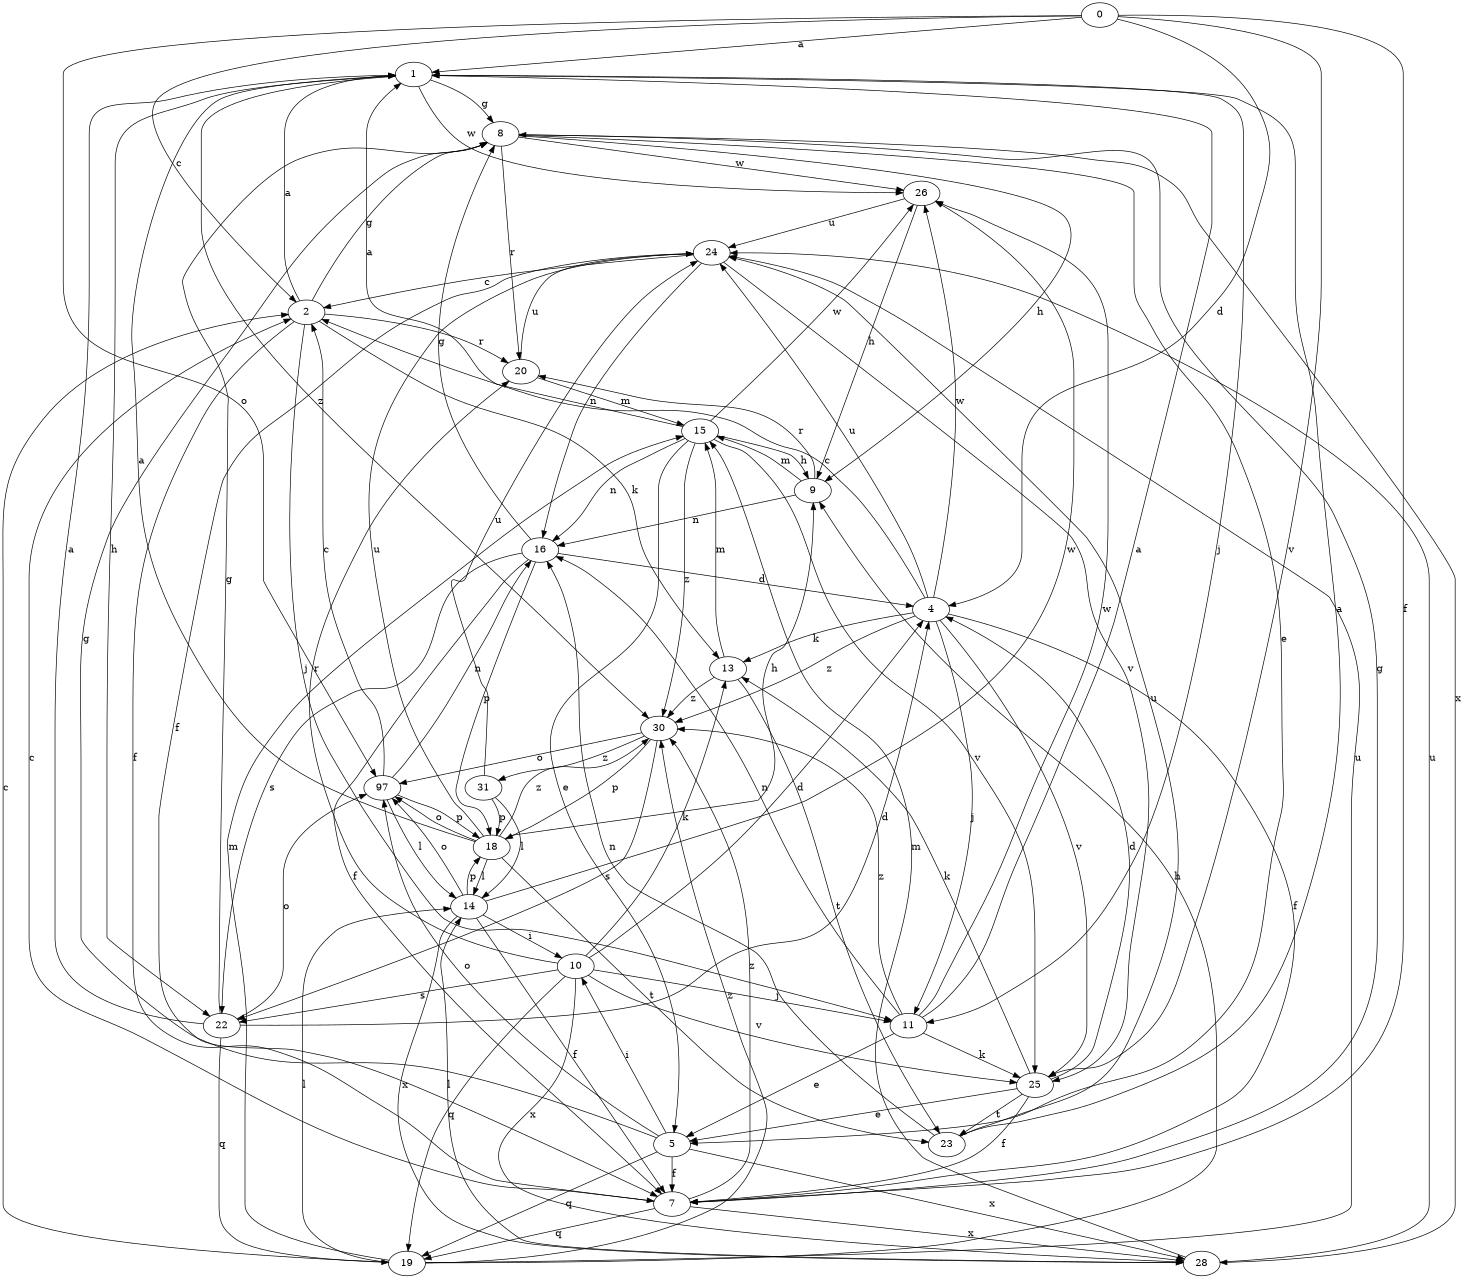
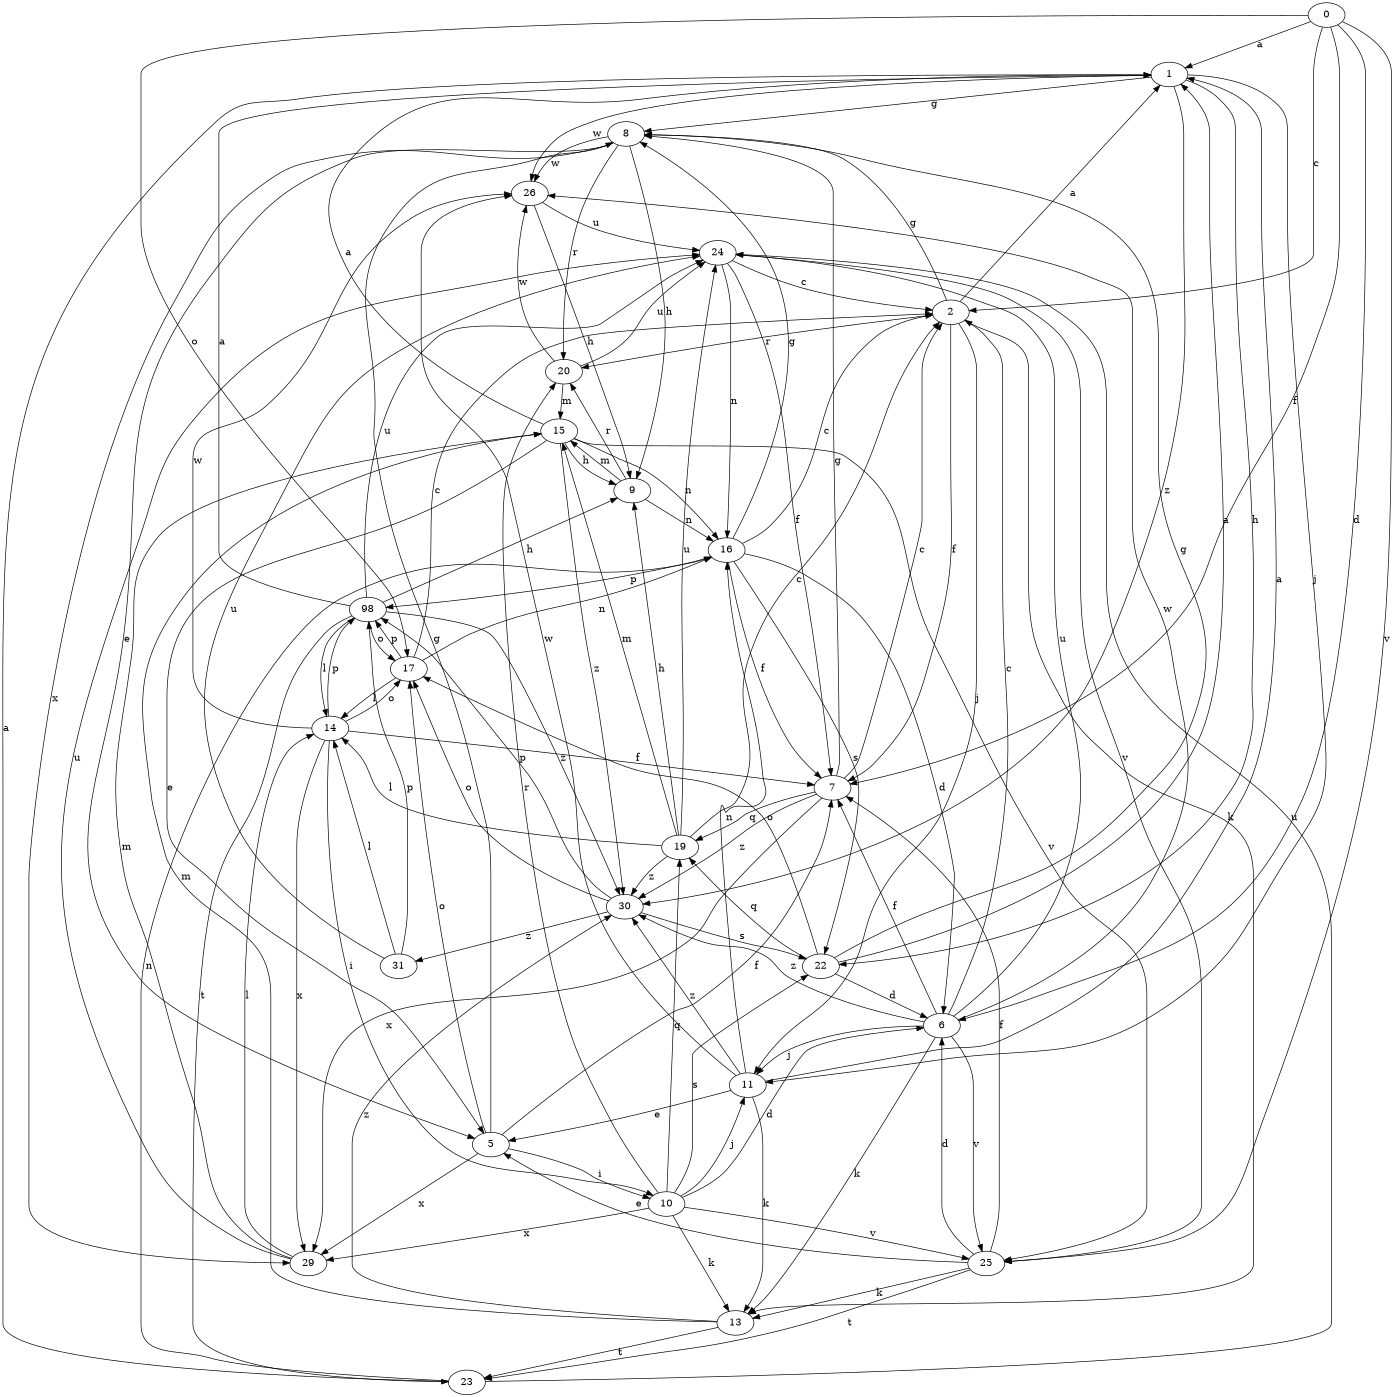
(814, 320) -> (519, 291)
none -> (823, 419)
(931, 610) -> (942, 1026)
(382, 788) -> (409, 669)
(492, 847) -> (368, 610)
(968, 1054) -> (763, 1203)
(543, 1203) -> none
(1202, 1263) -> (308, 1263)
